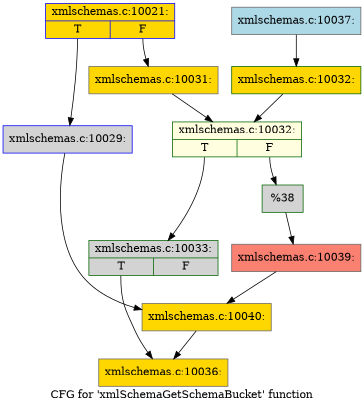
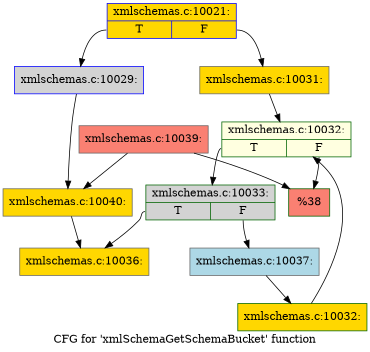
(283, 199) -> (309, 202)
(289, 225) -> (239, 167)
none -> (244, 231)
